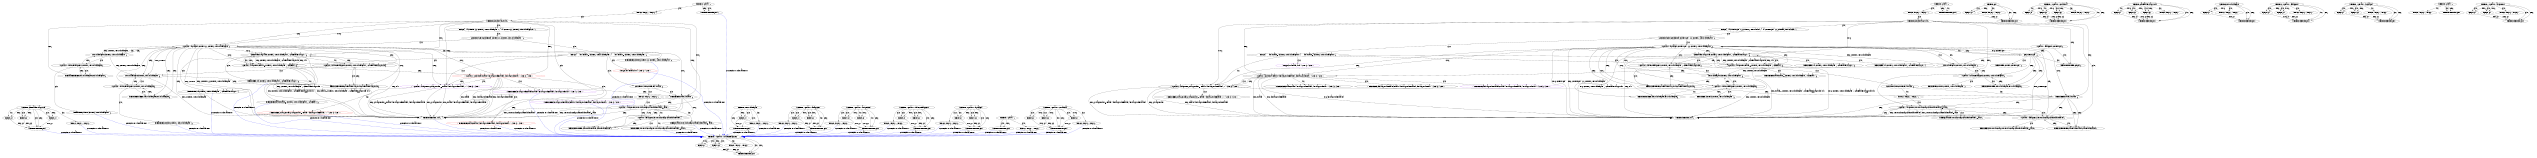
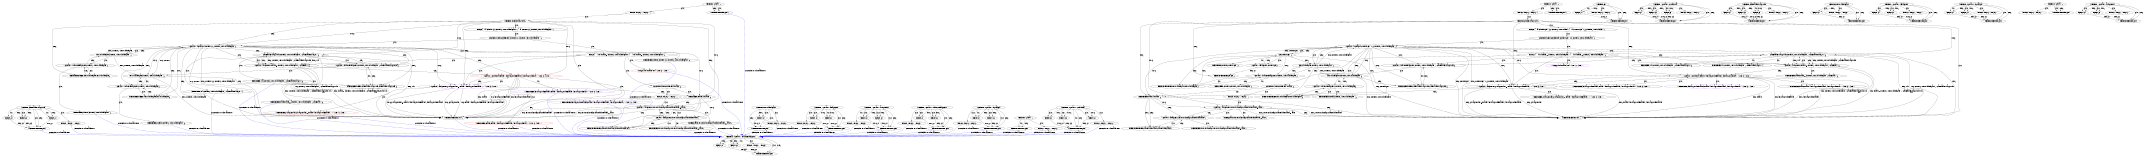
(2065, 55) -> (1253, 71)
(2050, 60) -> (1275, 60)
